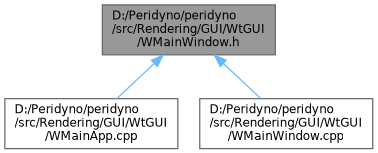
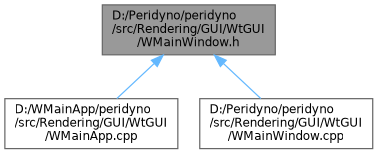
(91, 124) -> (91, 124)
